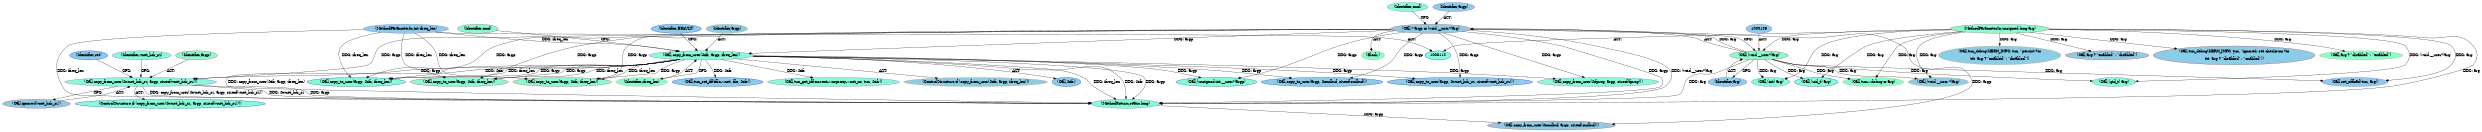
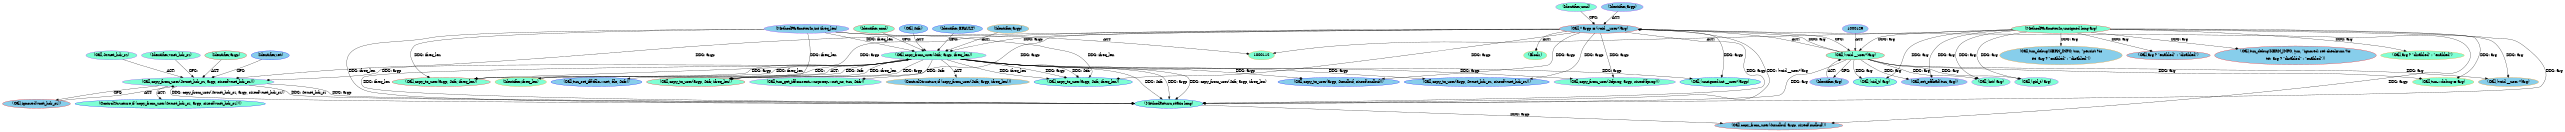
none -> (111, 55)
(1438, 55) -> (1261, 55)
(2430, 55) -> (1989, 55)
(942, 65) -> (918, 44)
(704, 71) -> (820, 71)
(1125, 104) -> (1169, 104)
